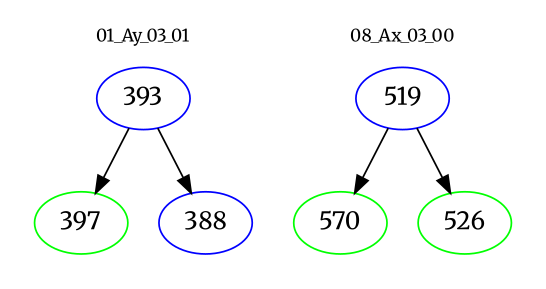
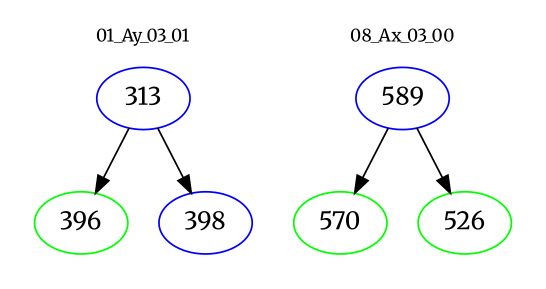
(143, 98) -> (143, 98)
(403, 98) -> (403, 98)
(81, 223) -> (81, 223)
(206, 223) -> (206, 223)
